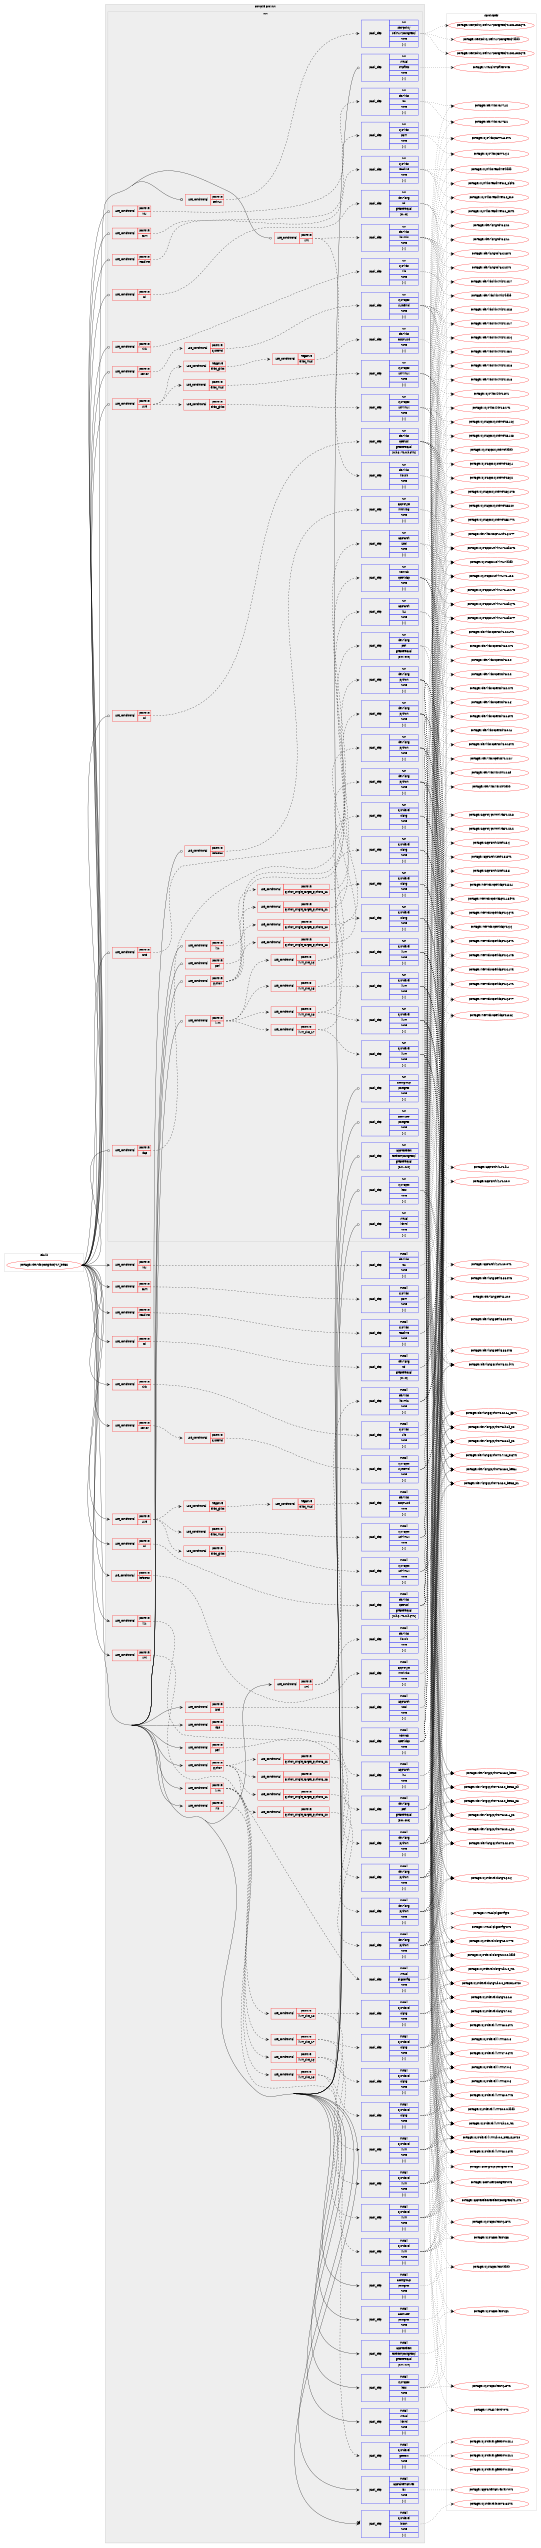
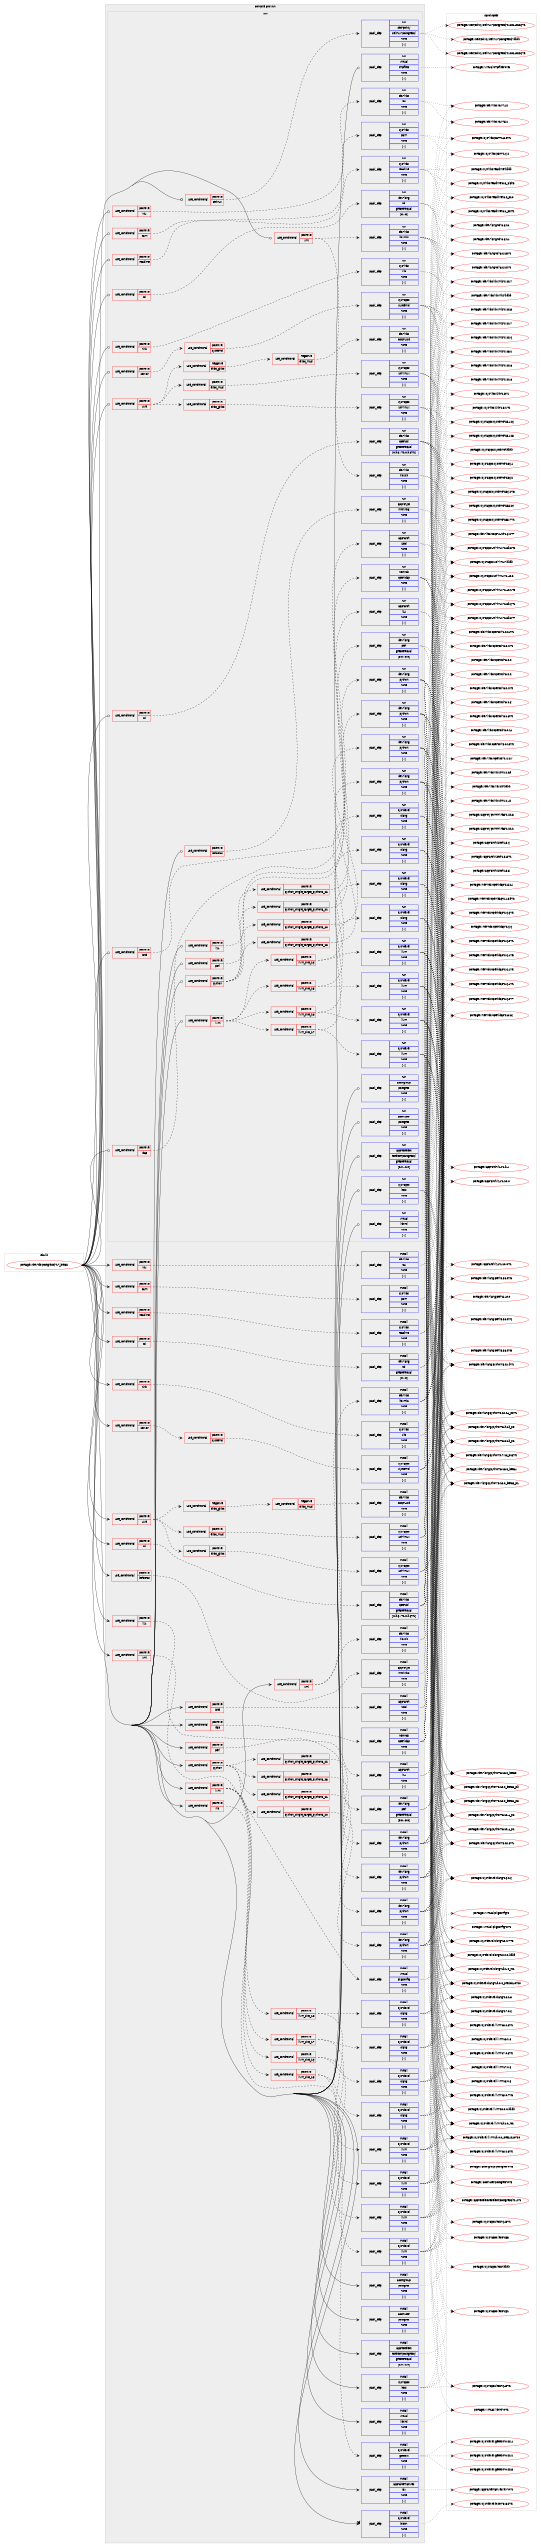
none -> (491, 801)
